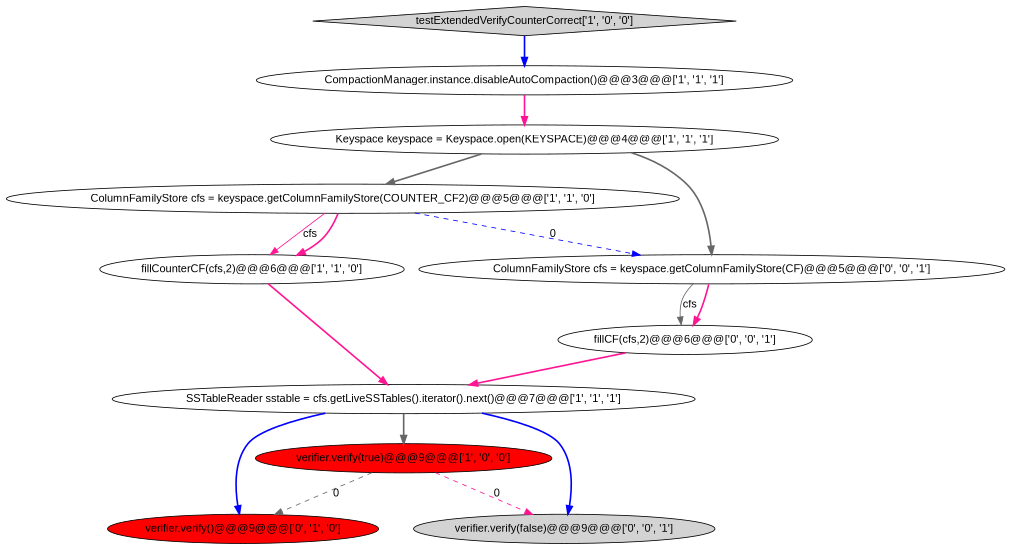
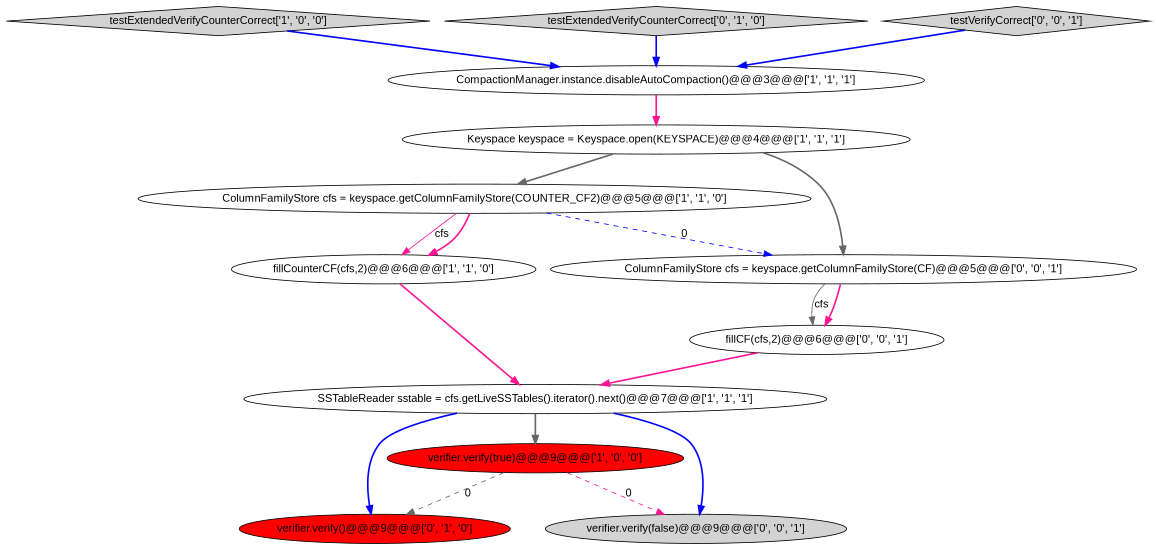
none -> (656, 21)
none -> (1016, 21)
